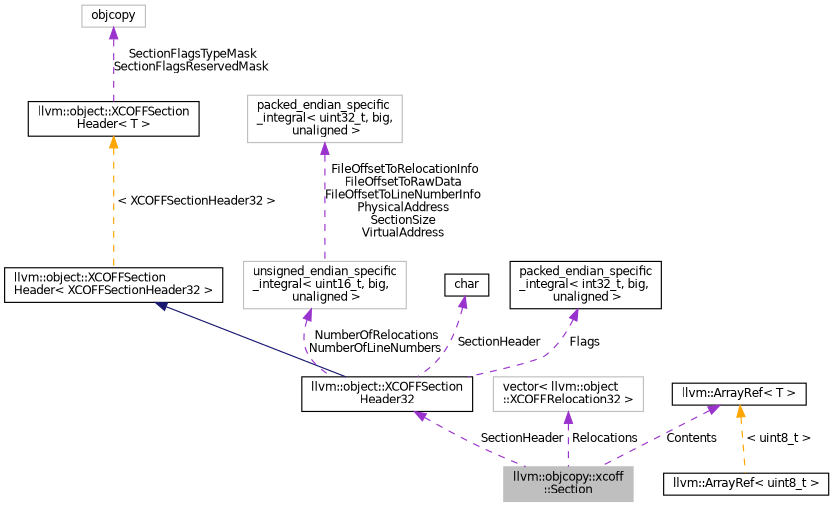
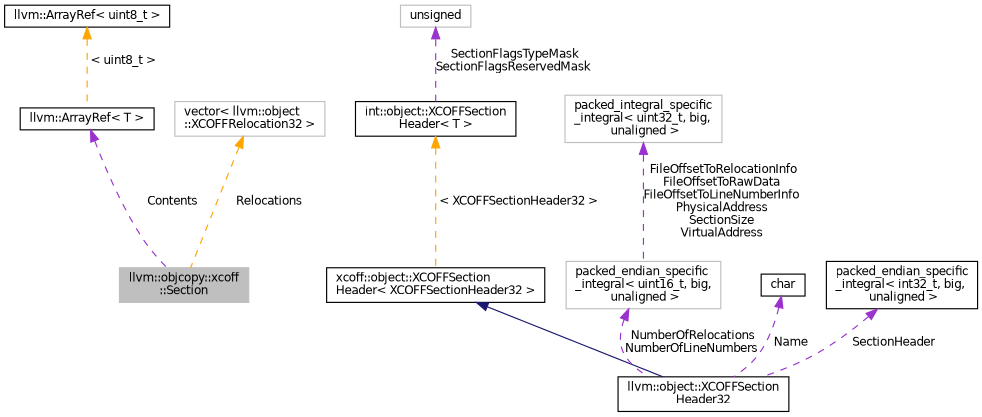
(114, 16) -> (436, 16)
(114, 119) -> (436, 119)
(325, 119) -> (643, 119)
(114, 285) -> (436, 285)
(325, 285) -> (643, 285)
(497, 343) -> (789, 343)
(583, 343) -> (892, 343)
(474, 444) -> none
(568, 445) -> (215, 208)
(743, 445) -> (87, 73)
